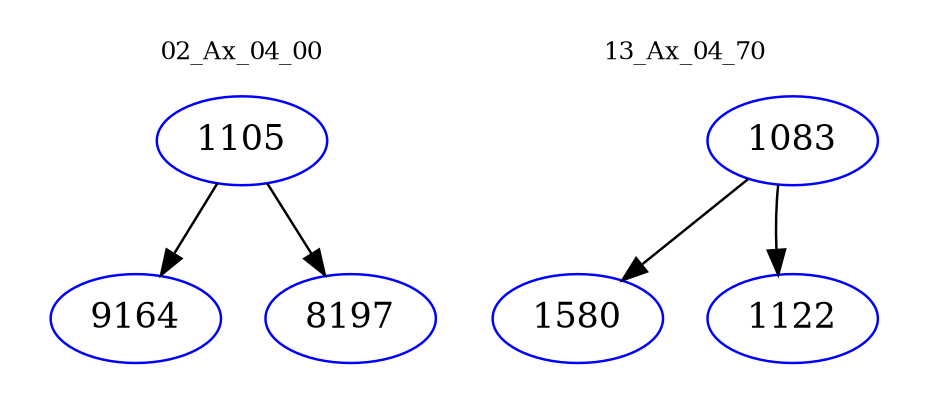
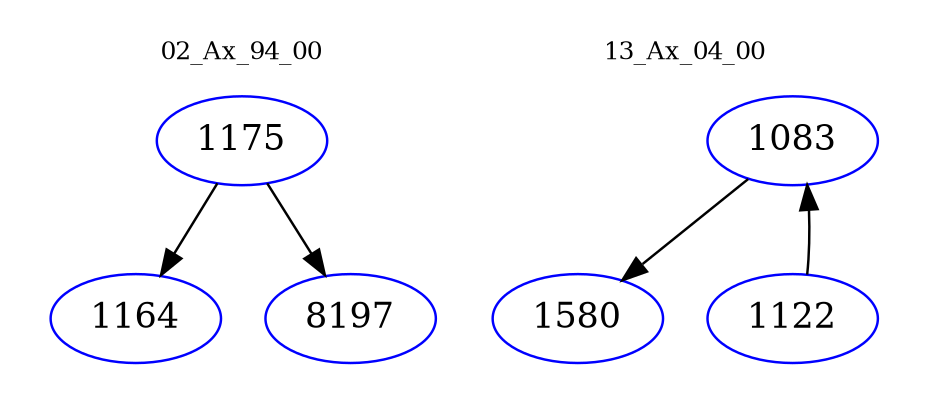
(242, 53) -> (242, 53)
(685, 53) -> (685, 53)
(242, 141) -> (242, 141)
(776, 217) -> (809, 242)
(136, 319) -> (136, 319)
